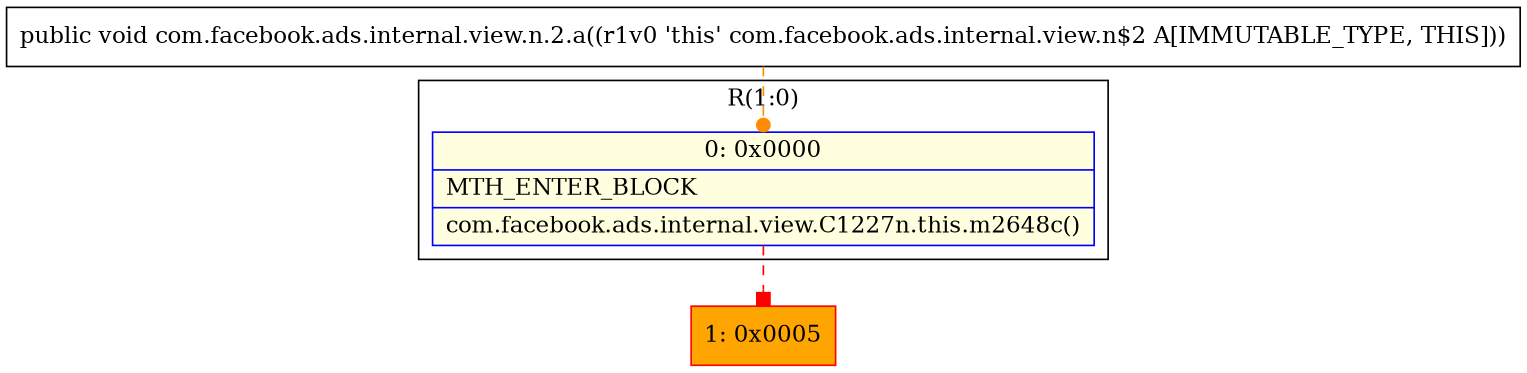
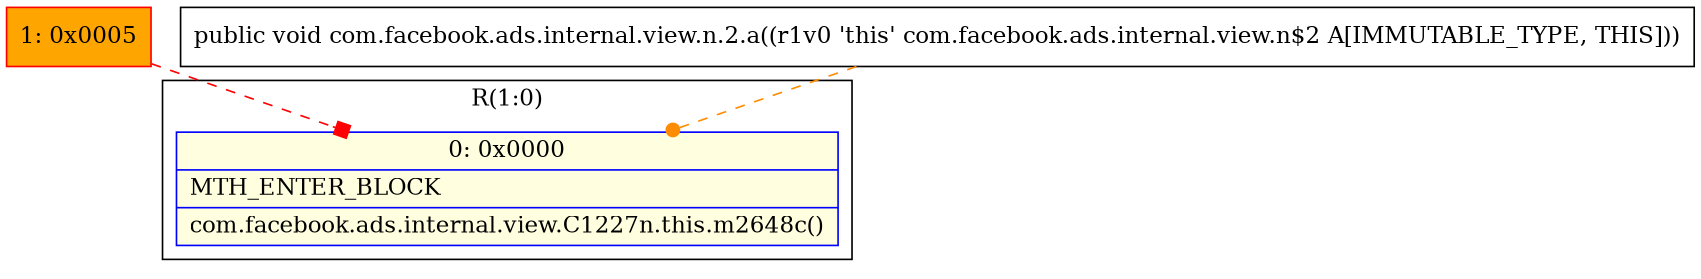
(763, 270) -> (242, 95)
